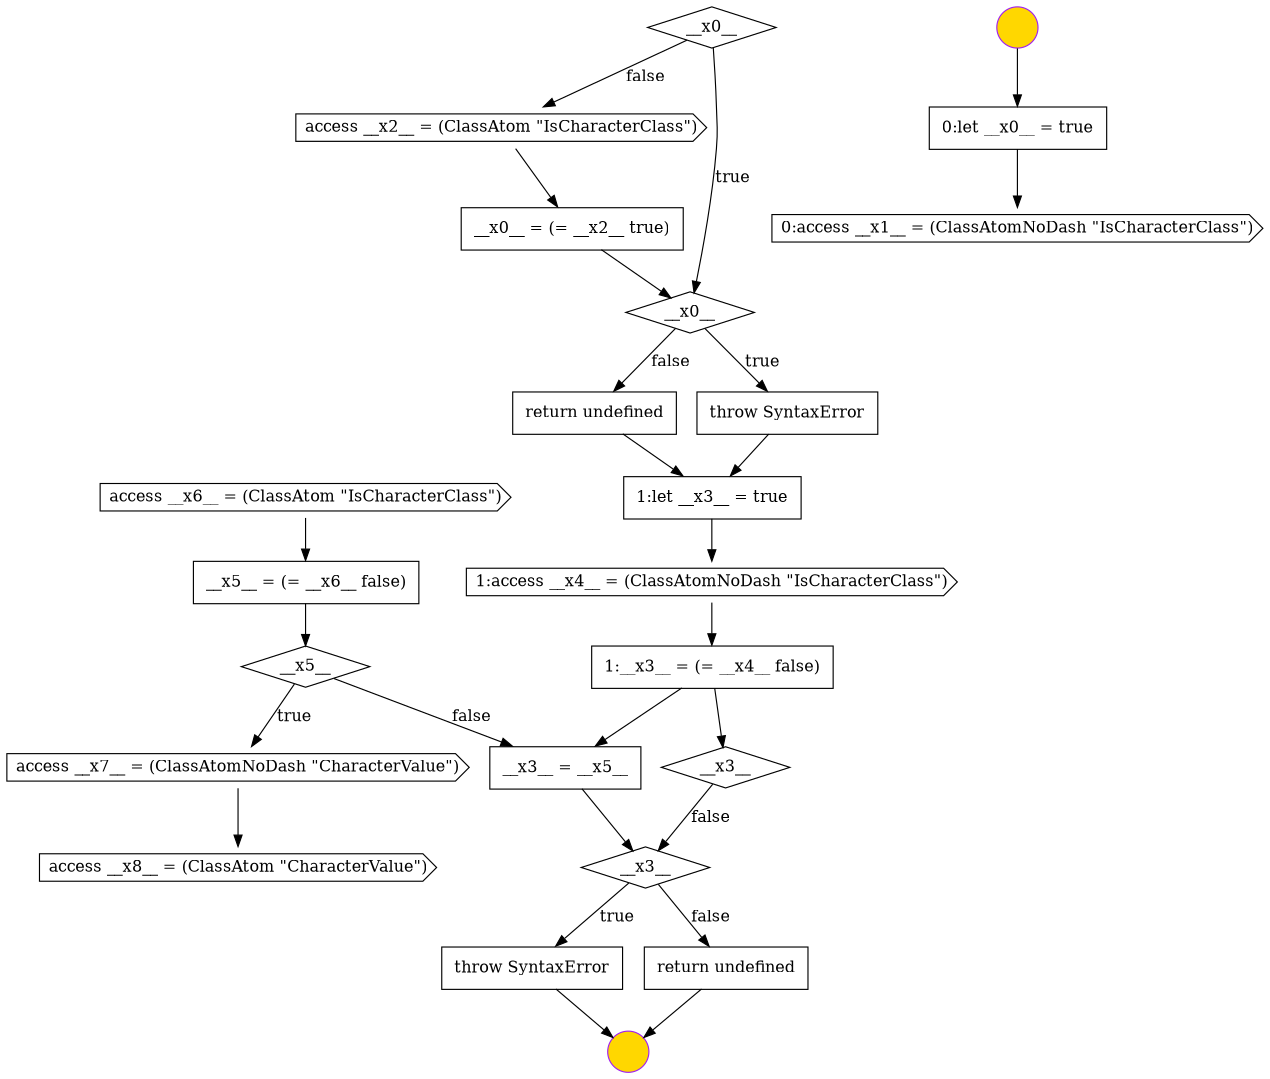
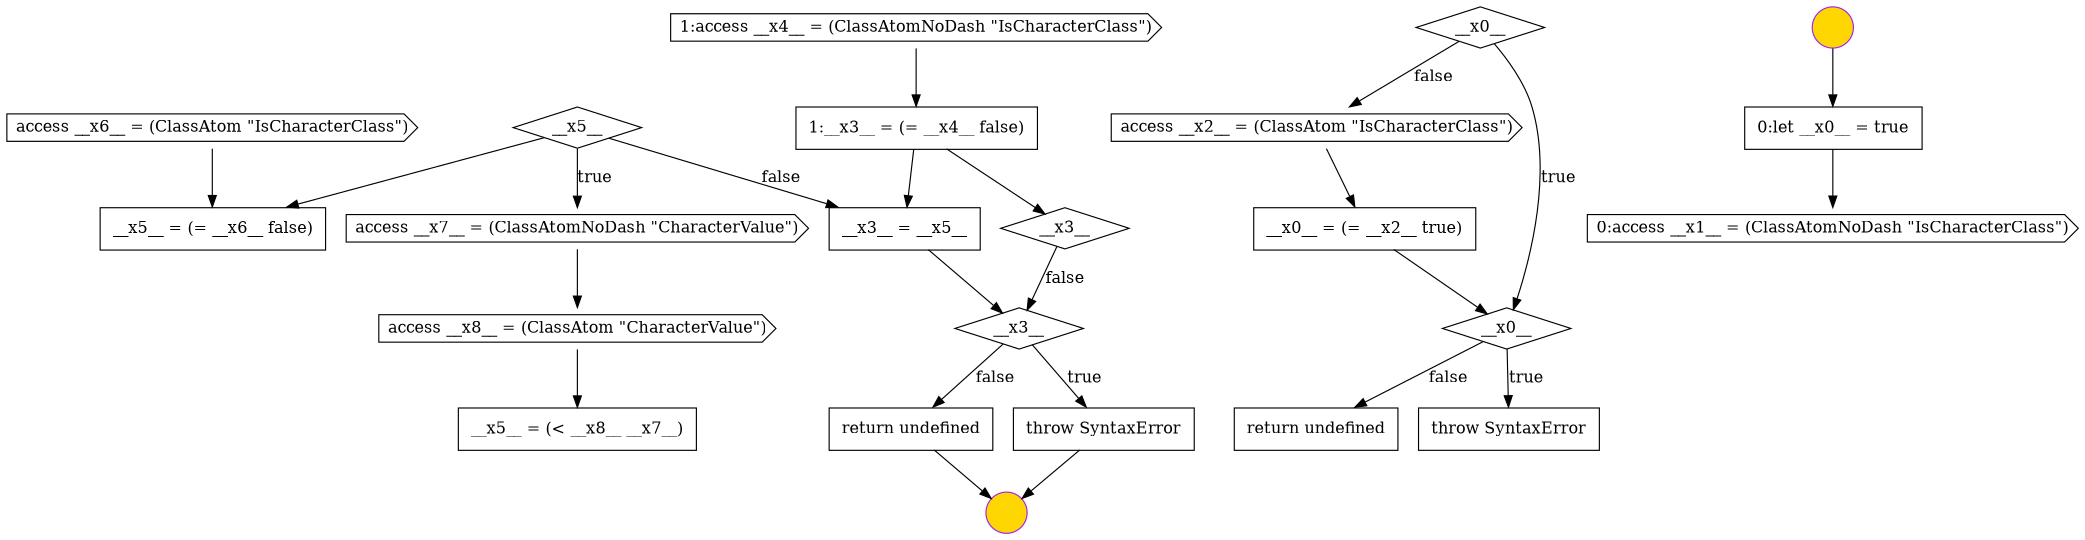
none -> (577, 429)
(712, 497) -> none
(306, 619) -> (421, 171)
